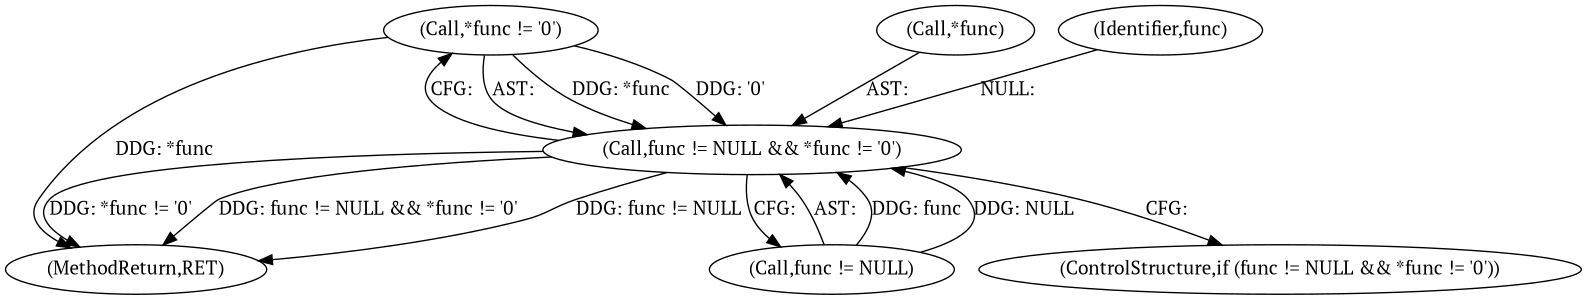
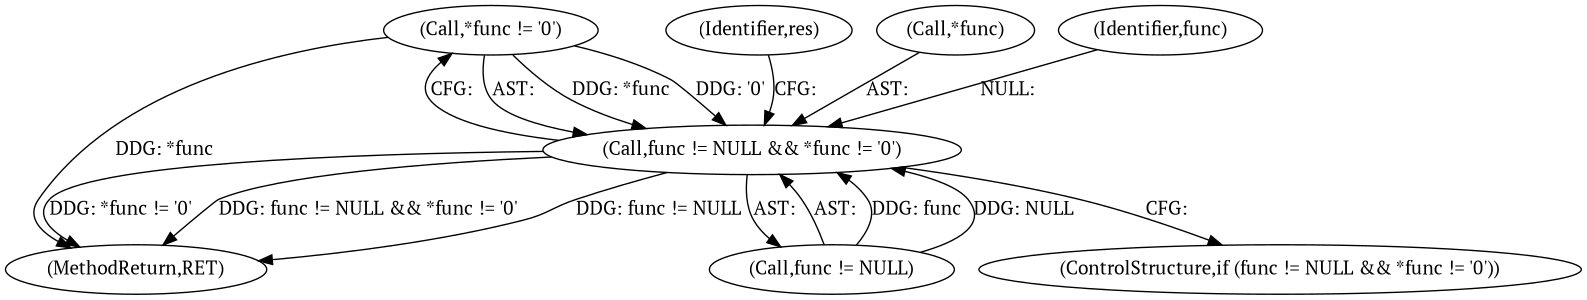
none -> (759, 30)
(778, 210) -> (778, 210)
